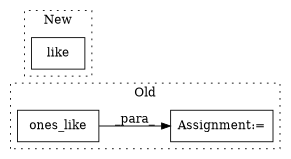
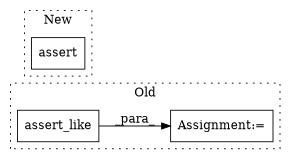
(58, 53) -> (58, 53)
(58, 126) -> (58, 126)
